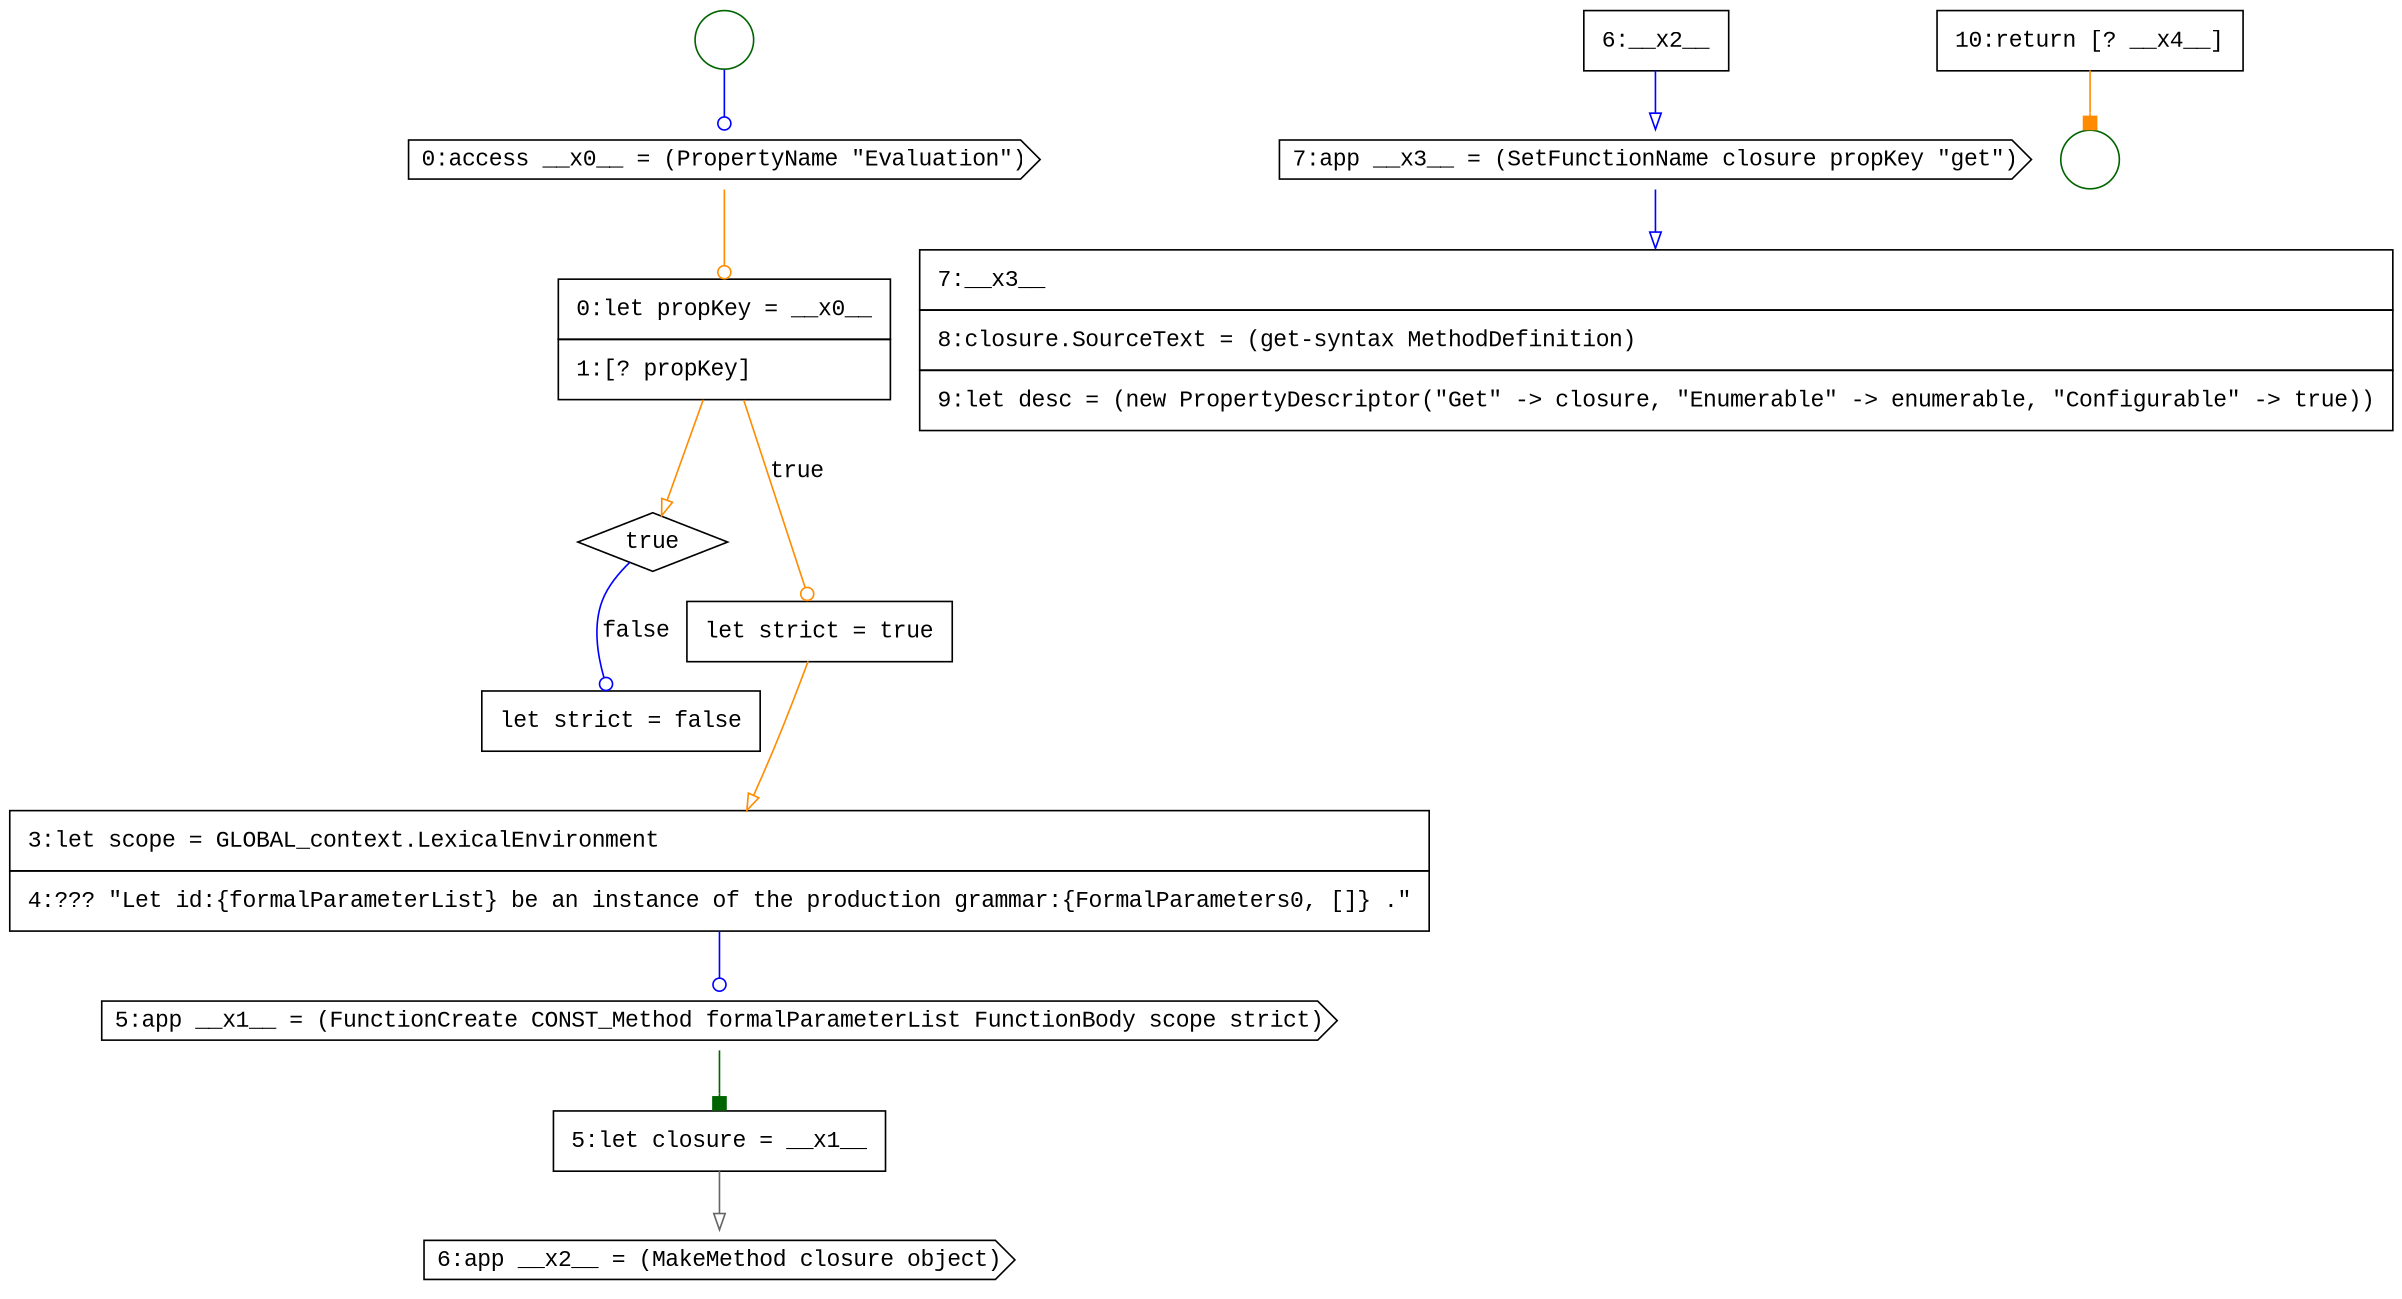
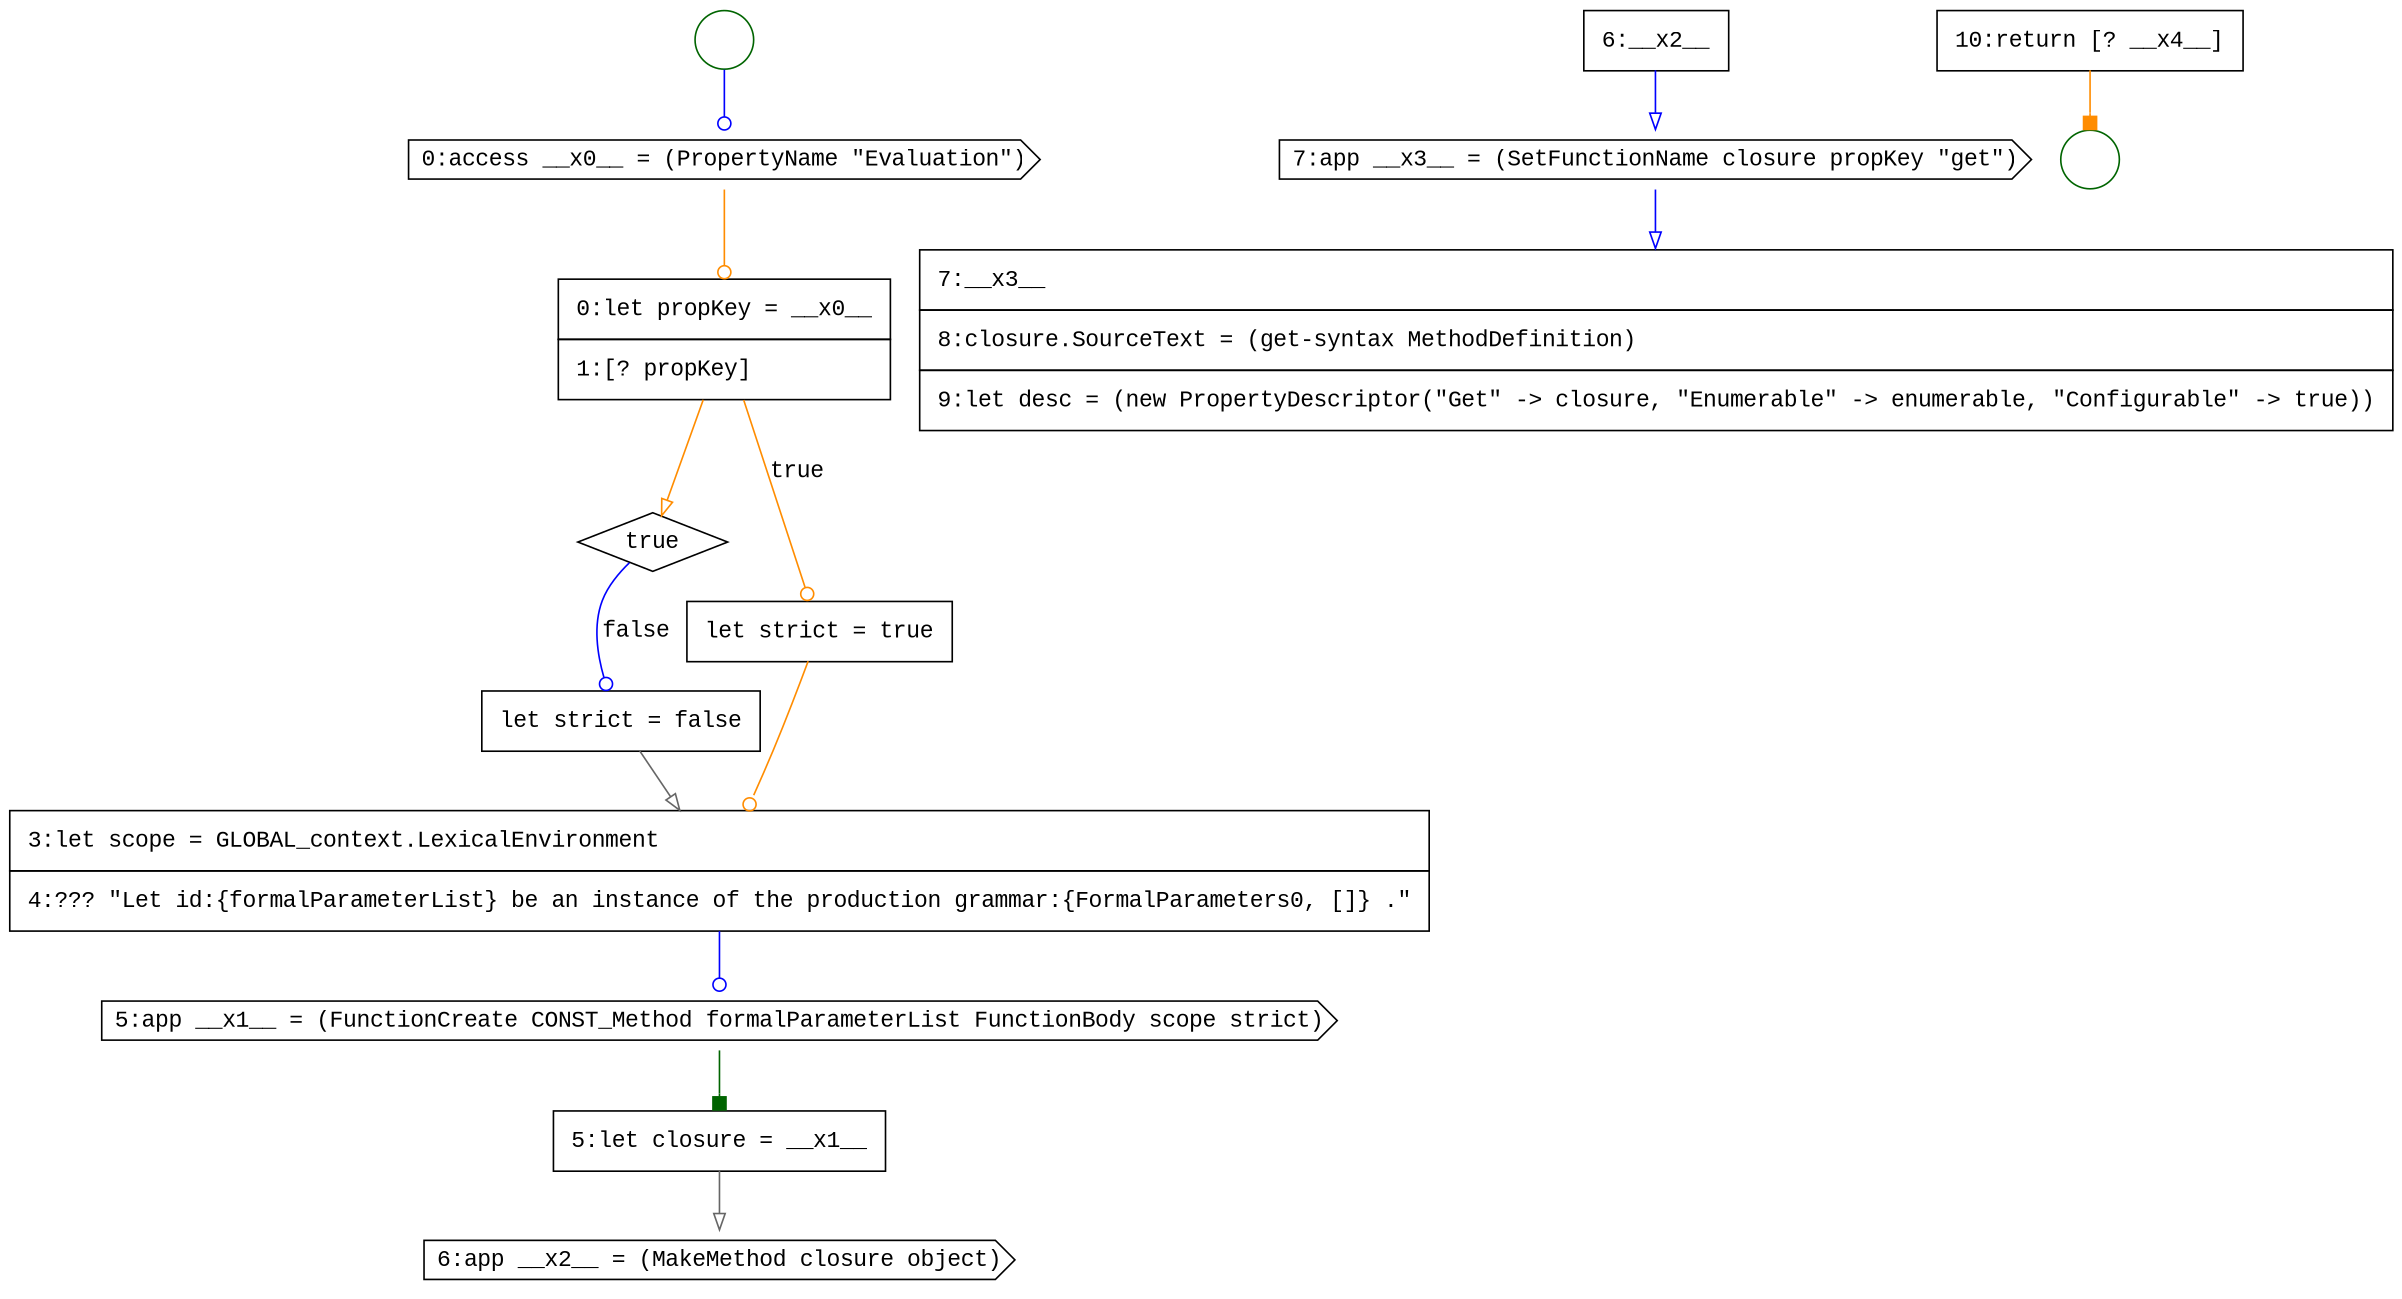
(782, 729) -> (782, 729)
none -> (655, 774)
